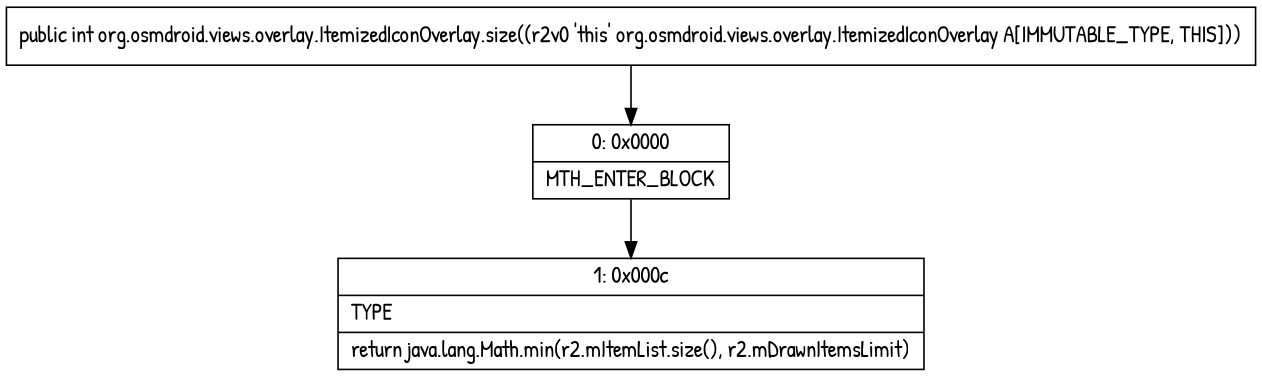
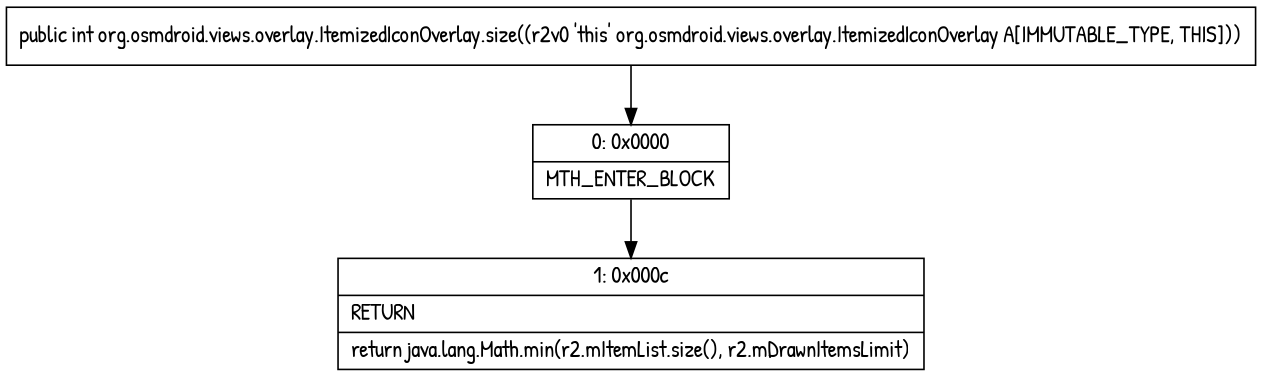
(372, 313) -> (383, 313)
